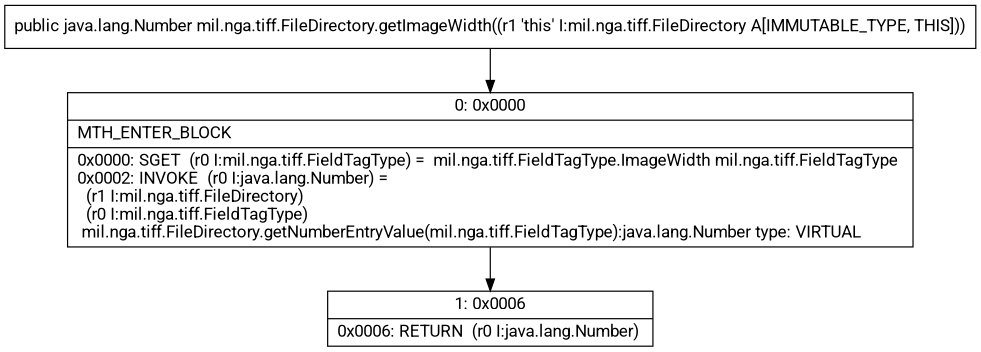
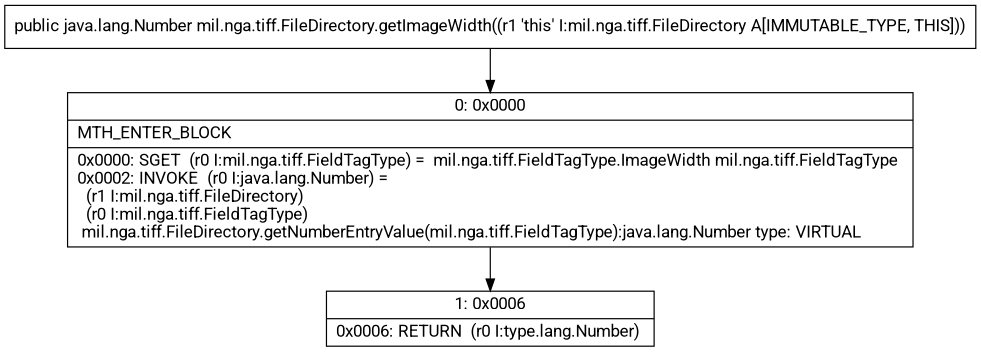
(490, 332) -> (490, 332)
